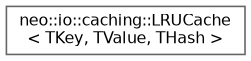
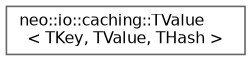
(126, 30) -> (126, 30)
